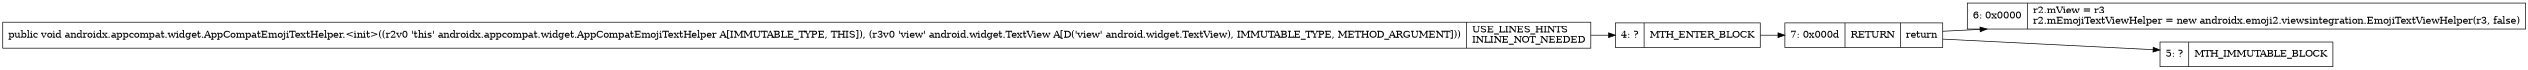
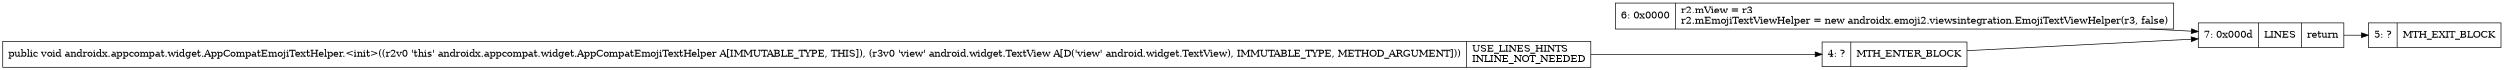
(1961, 30) -> (2171, 30)
(1873, 35) -> (2280, 35)
(2261, 54) -> (2449, 35)
